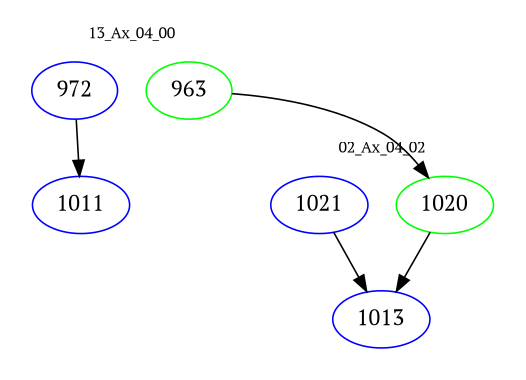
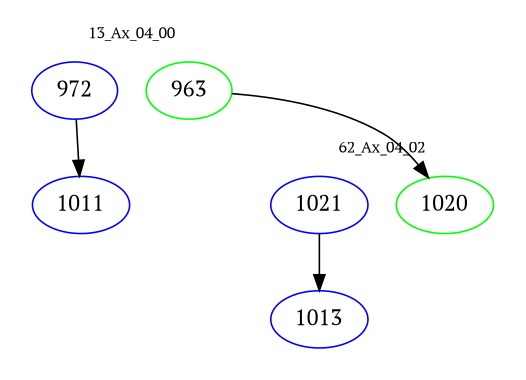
(382, 149) -> (382, 149)
(417, 255) -> none
